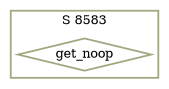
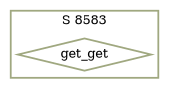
(85, 55) -> (85, 55)
